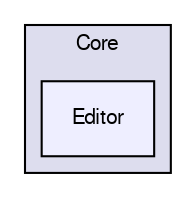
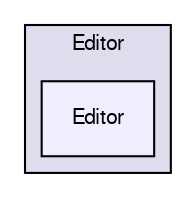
(98, 45) -> (98, 45)
